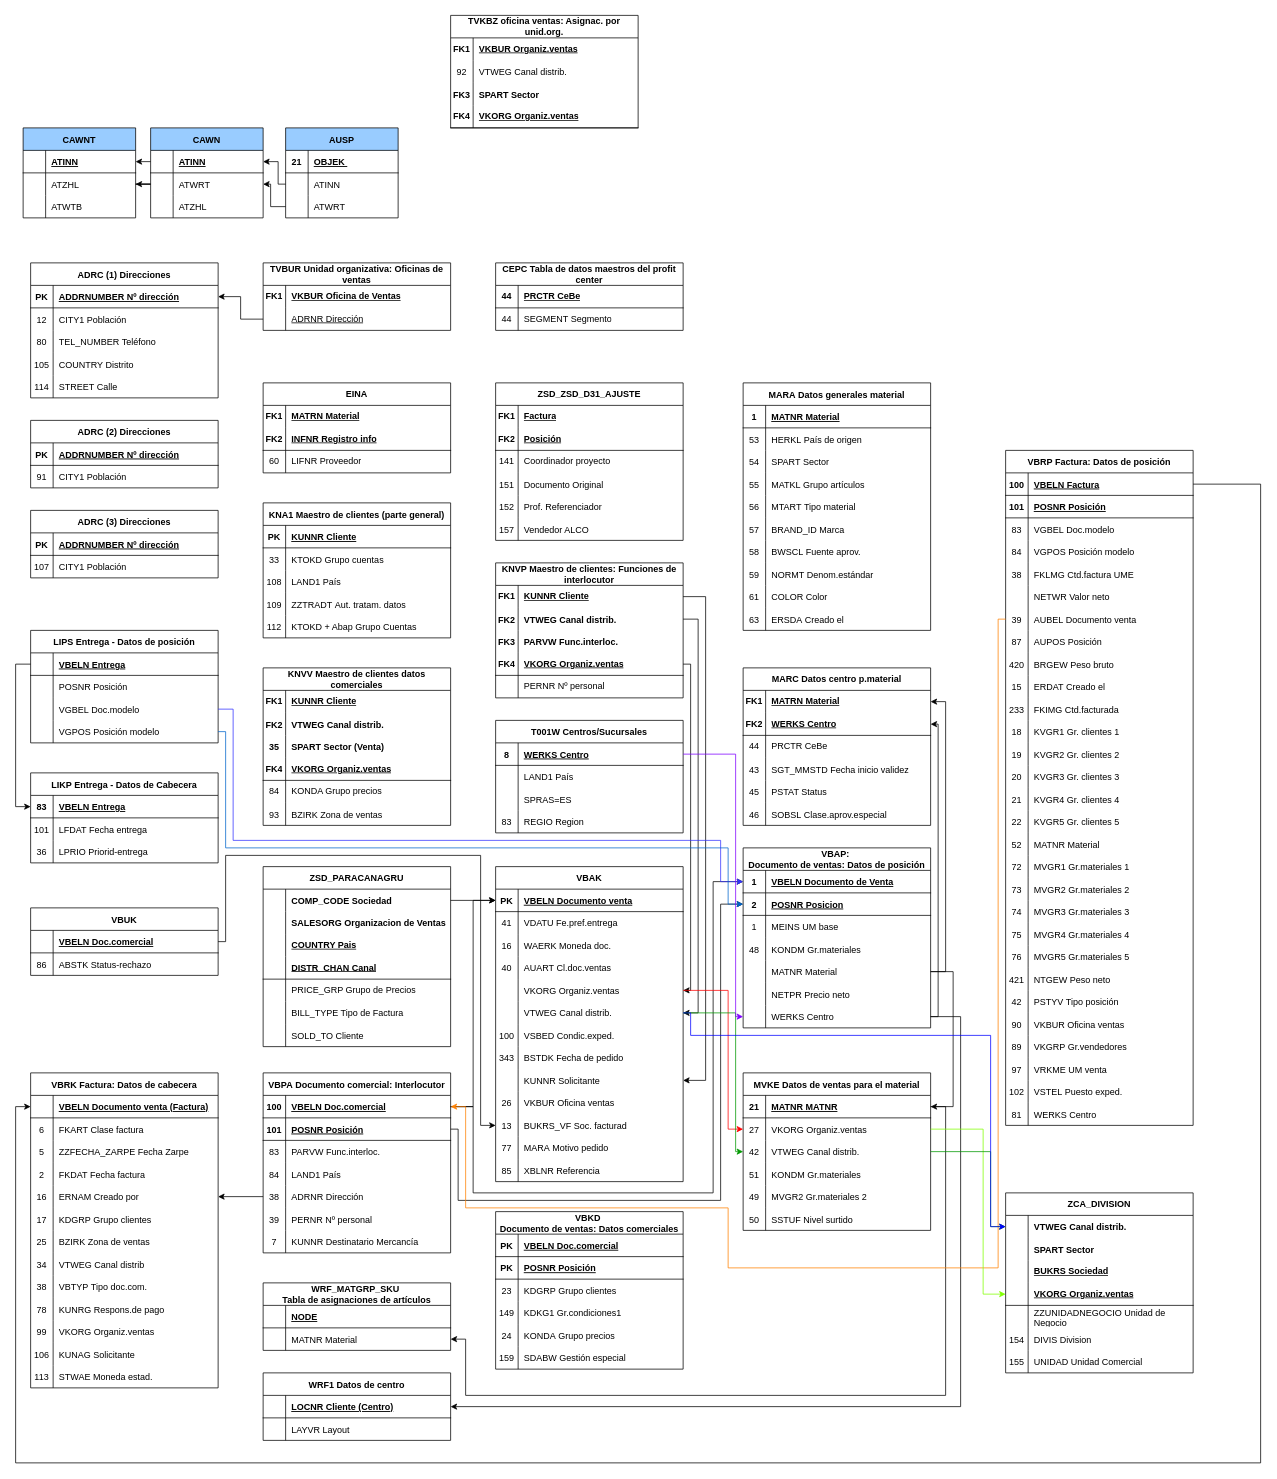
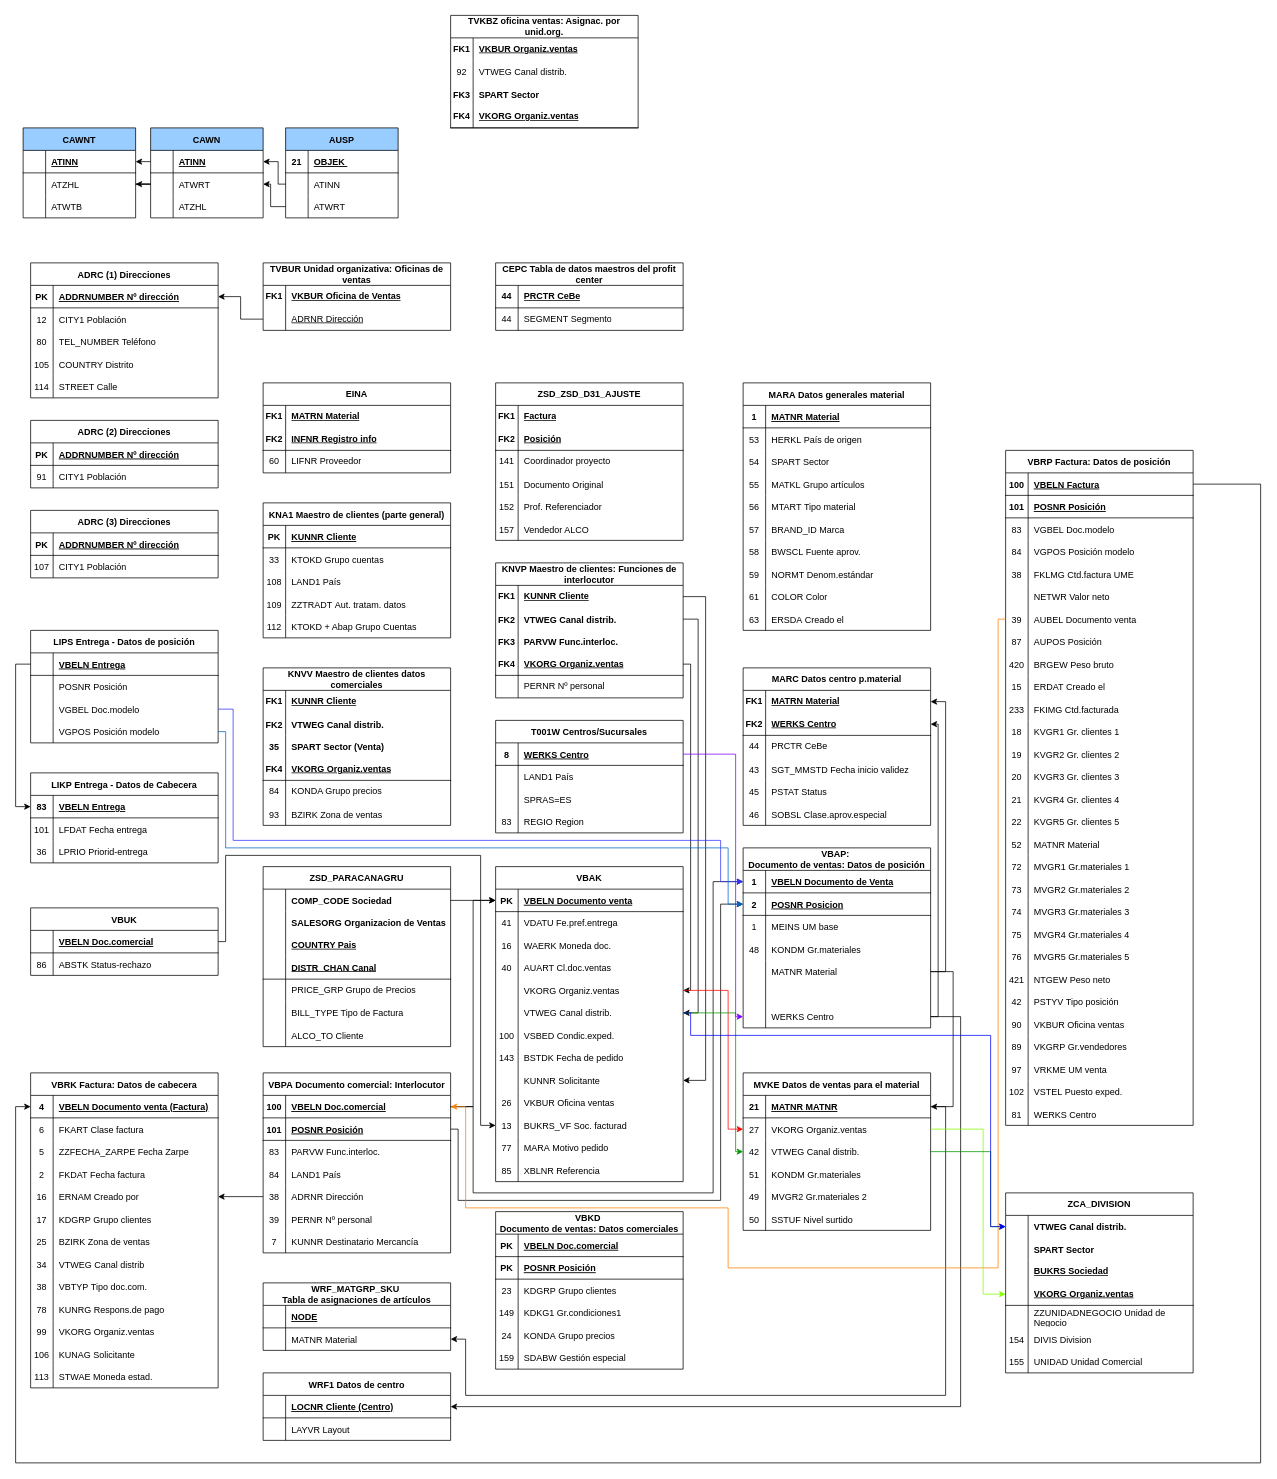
(848, 994) -> none
(325, 1036) -> (325, 1036)
(506, 1058) -> (506, 1058)
none -> (42, 1107)
